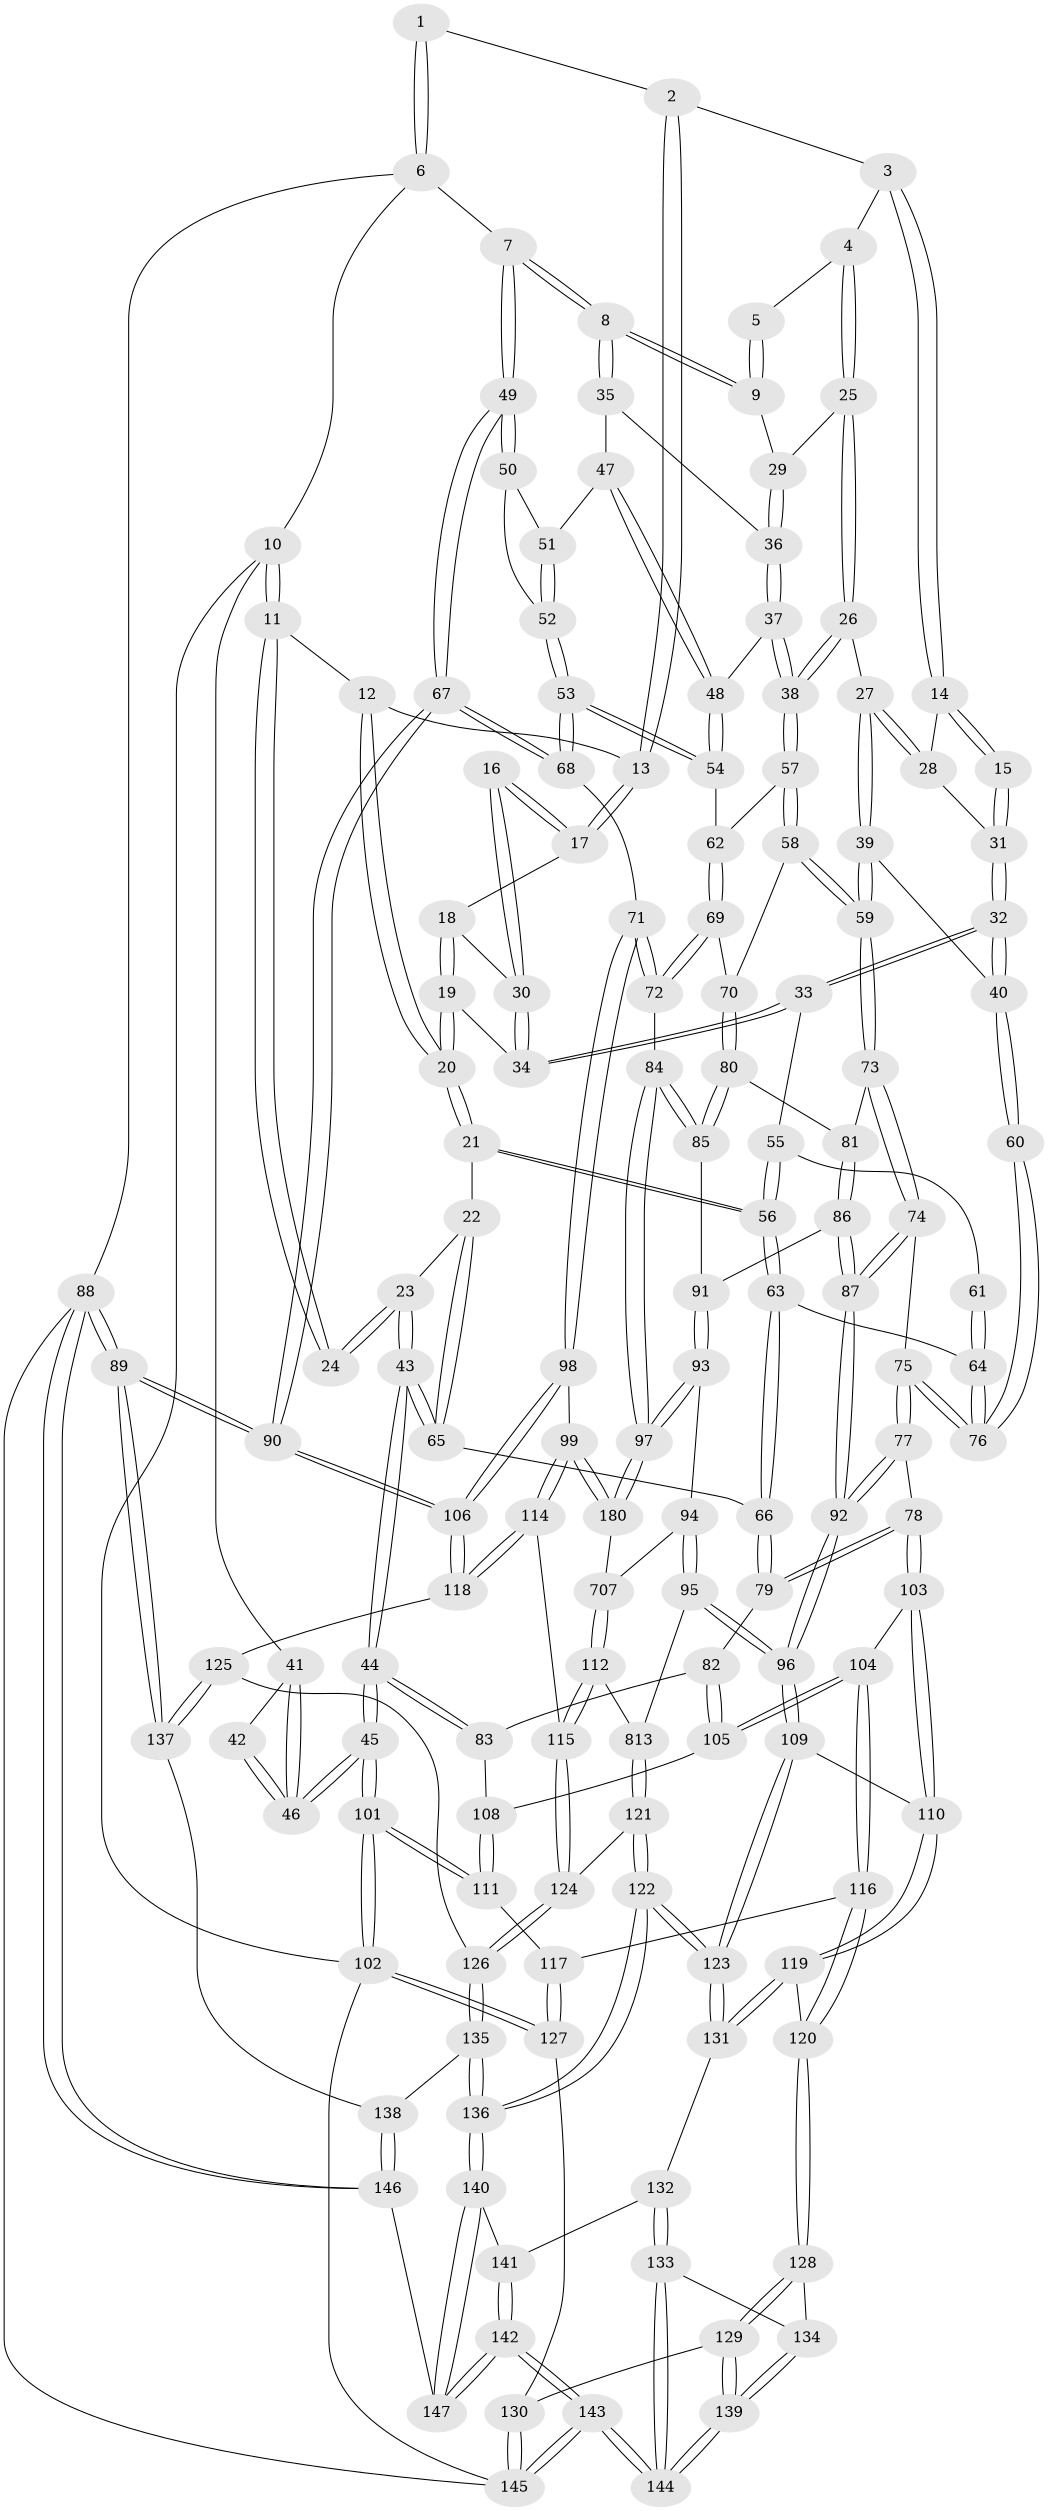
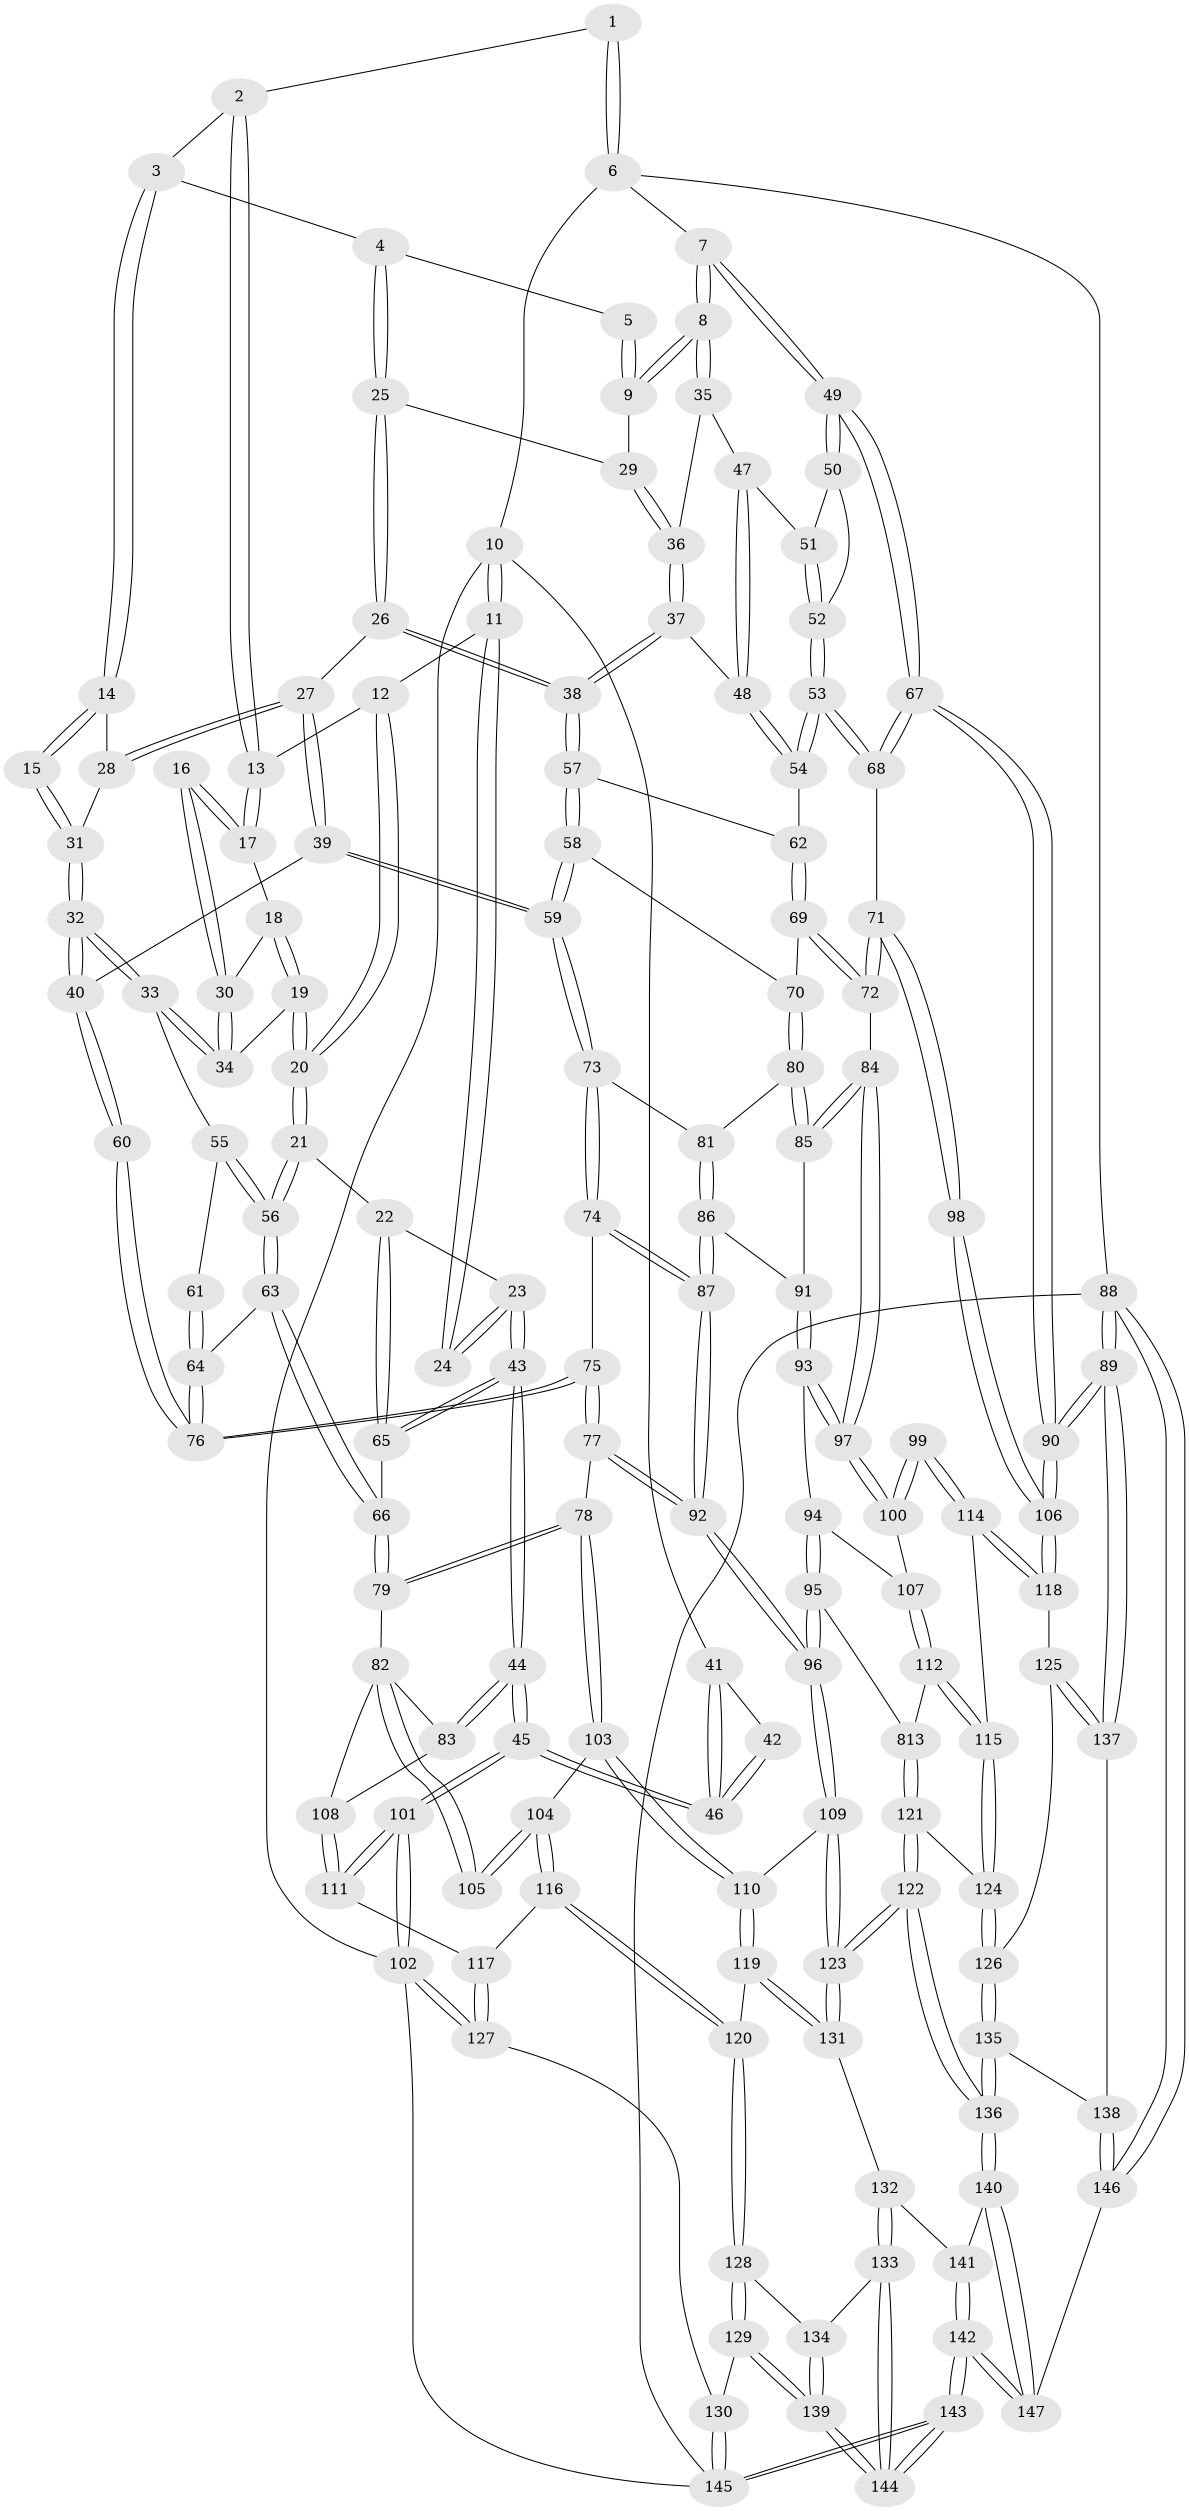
(569, 1405) -> none
(613, 1517) -> (893, 1517)
(604, 1592) -> (911, 1592)
(605, 1784) -> (350, 1740)
